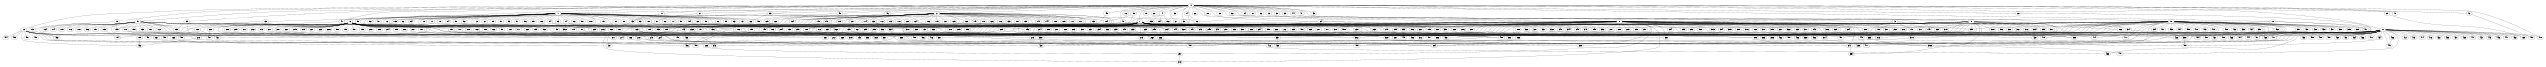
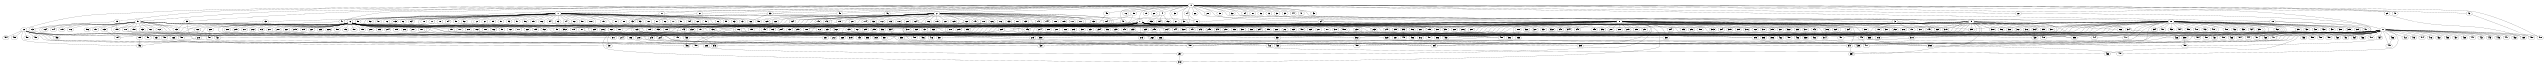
(79, 30) -> none
(1586, 30) -> none
